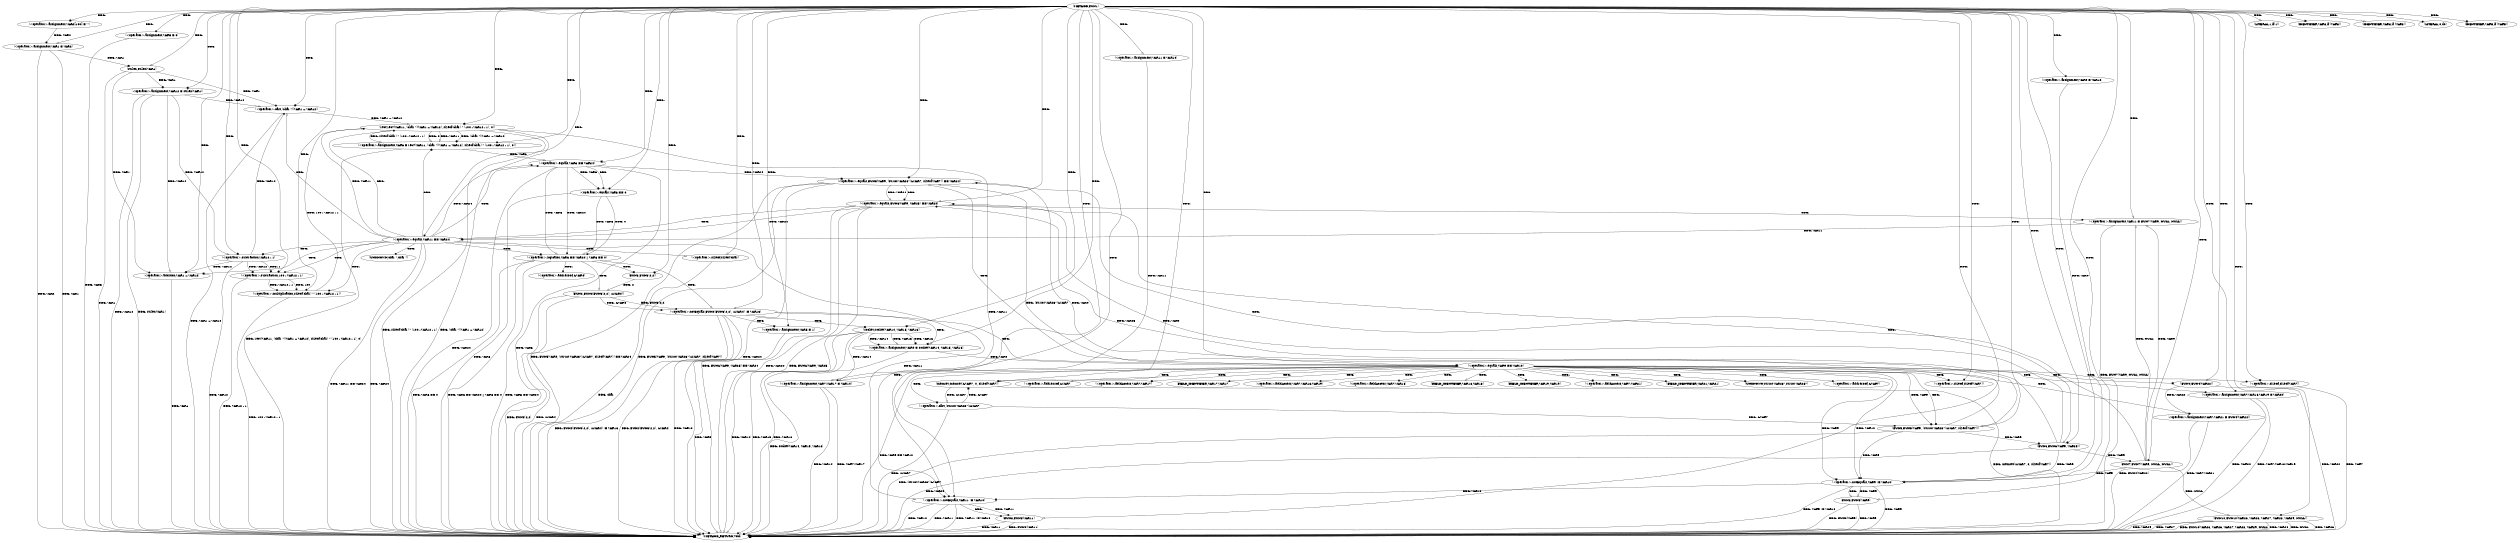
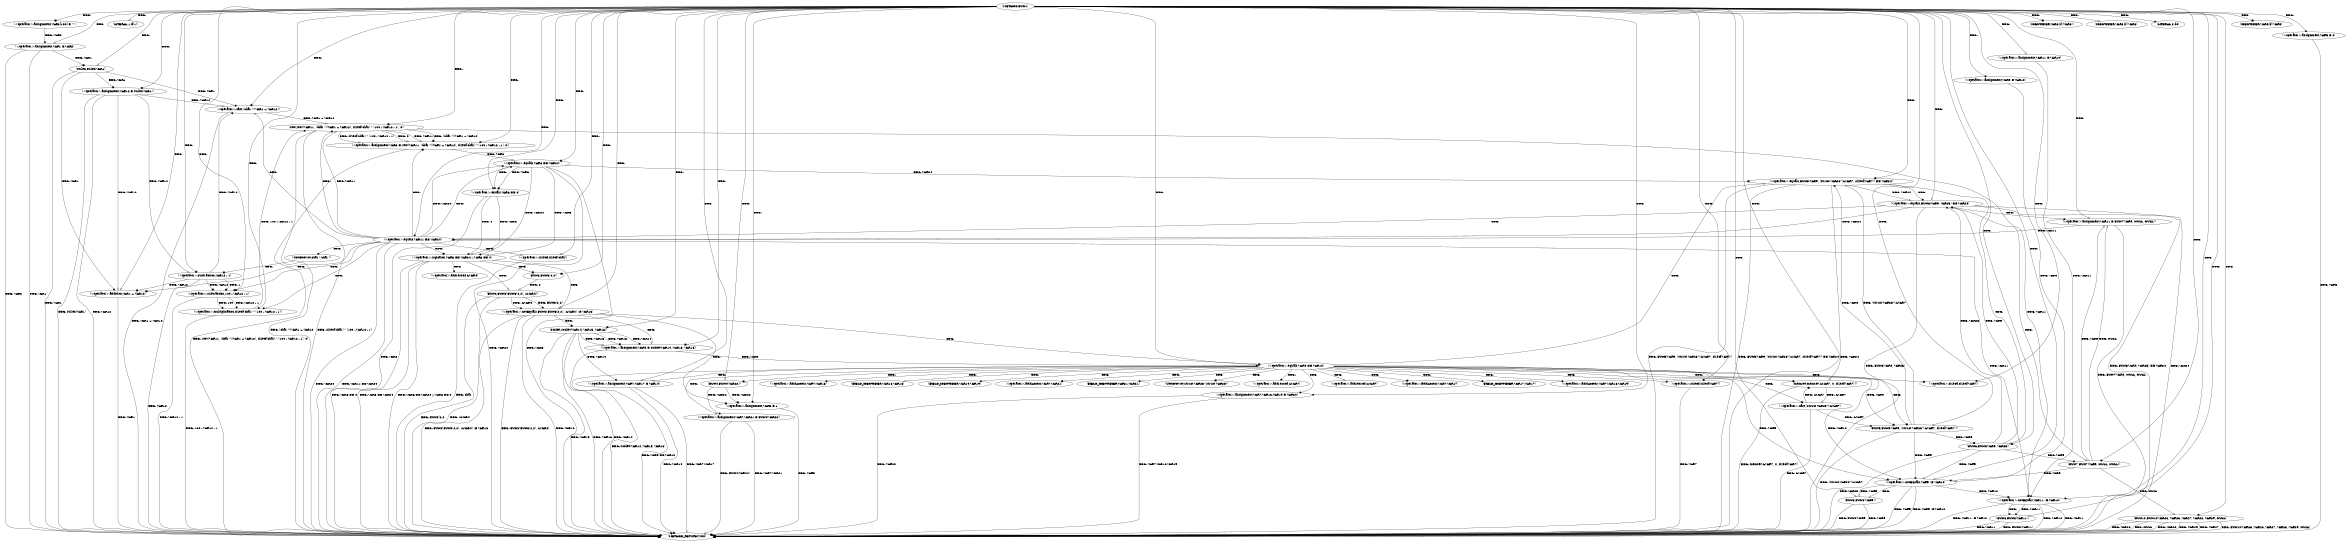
(324, 245) -> (257, 267)
(1657, 535) -> (730, 396)
